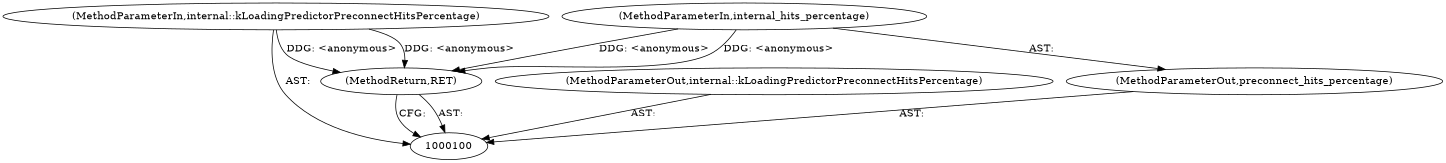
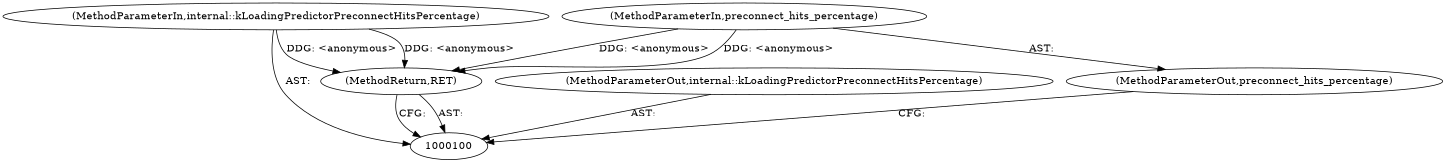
(744, 16) -> (744, 16)
(914, 114) -> (914, 114)
